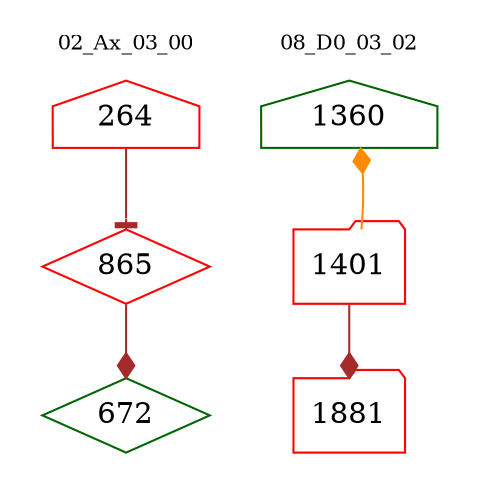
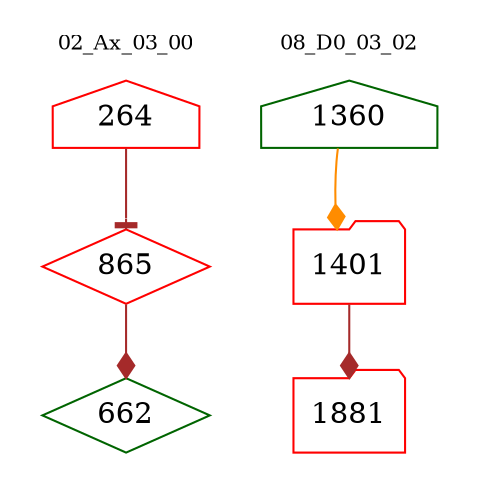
(363, 202) -> (336, 176)
(126, 415) -> (126, 415)
